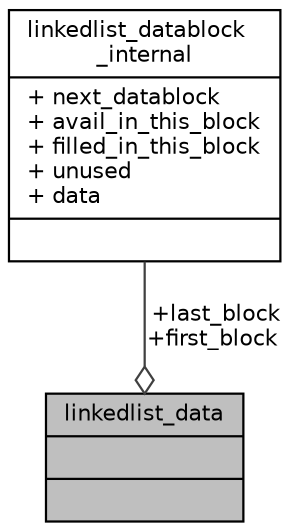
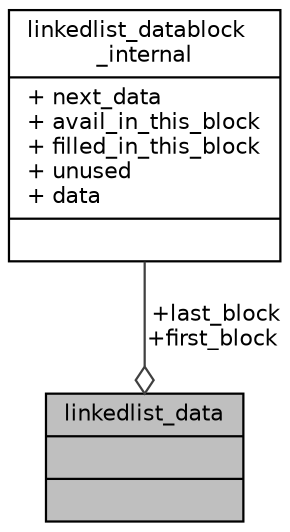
(124, 98) -> (95, 98)
